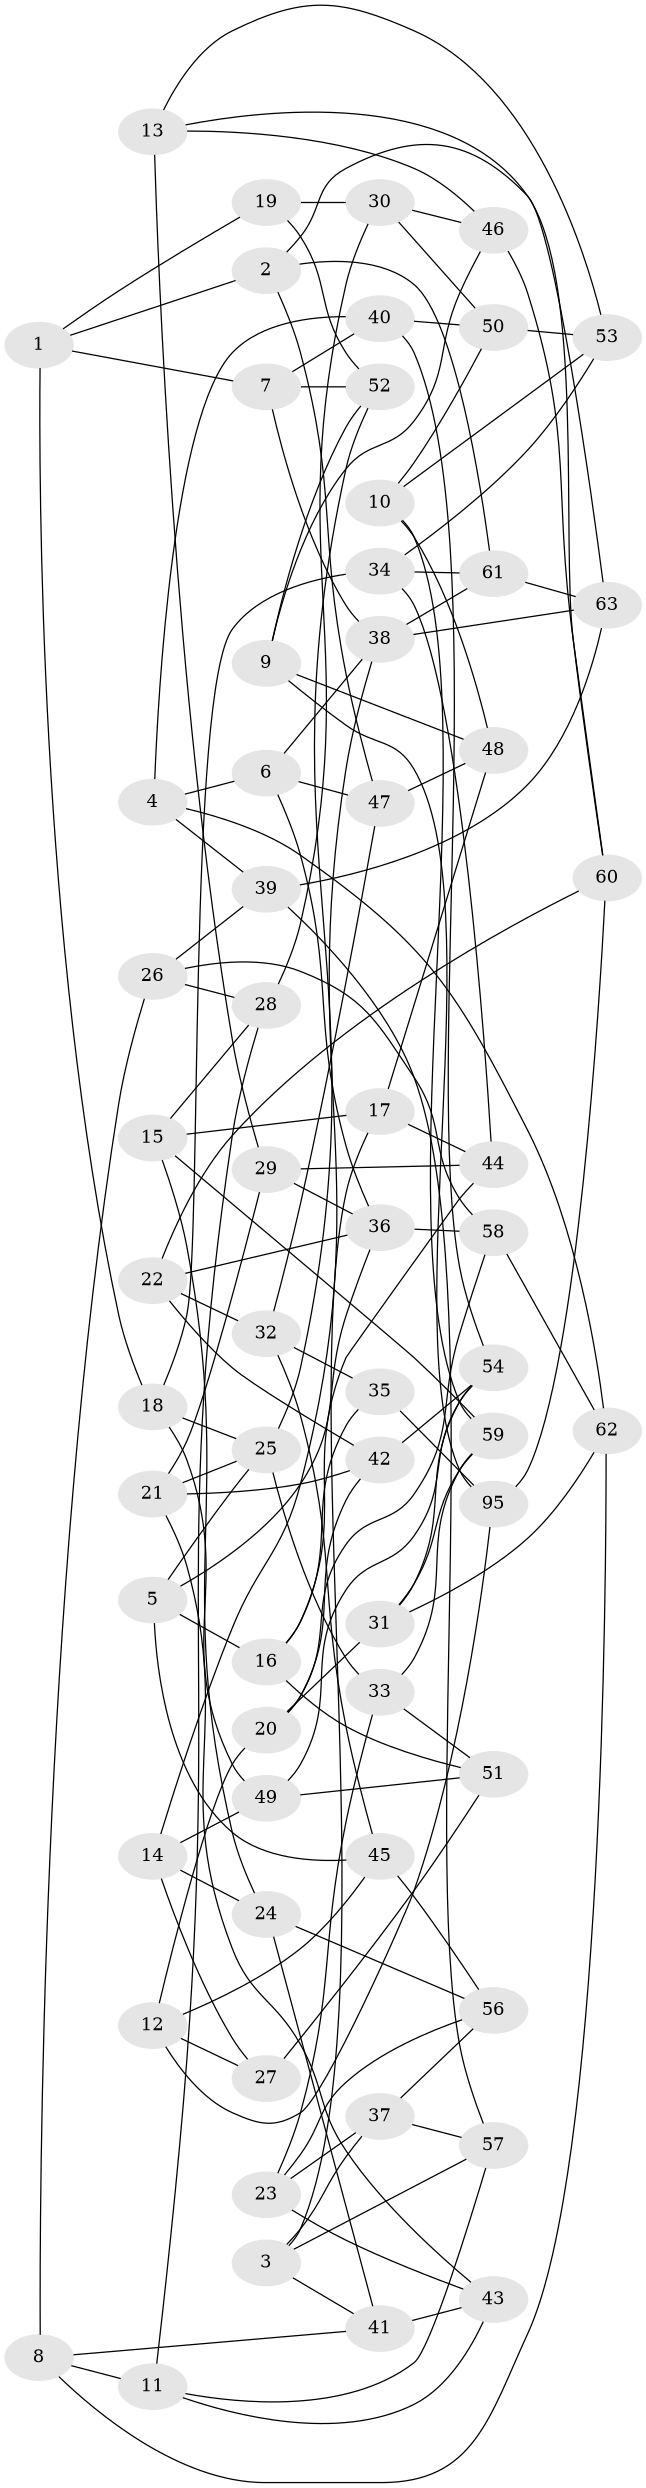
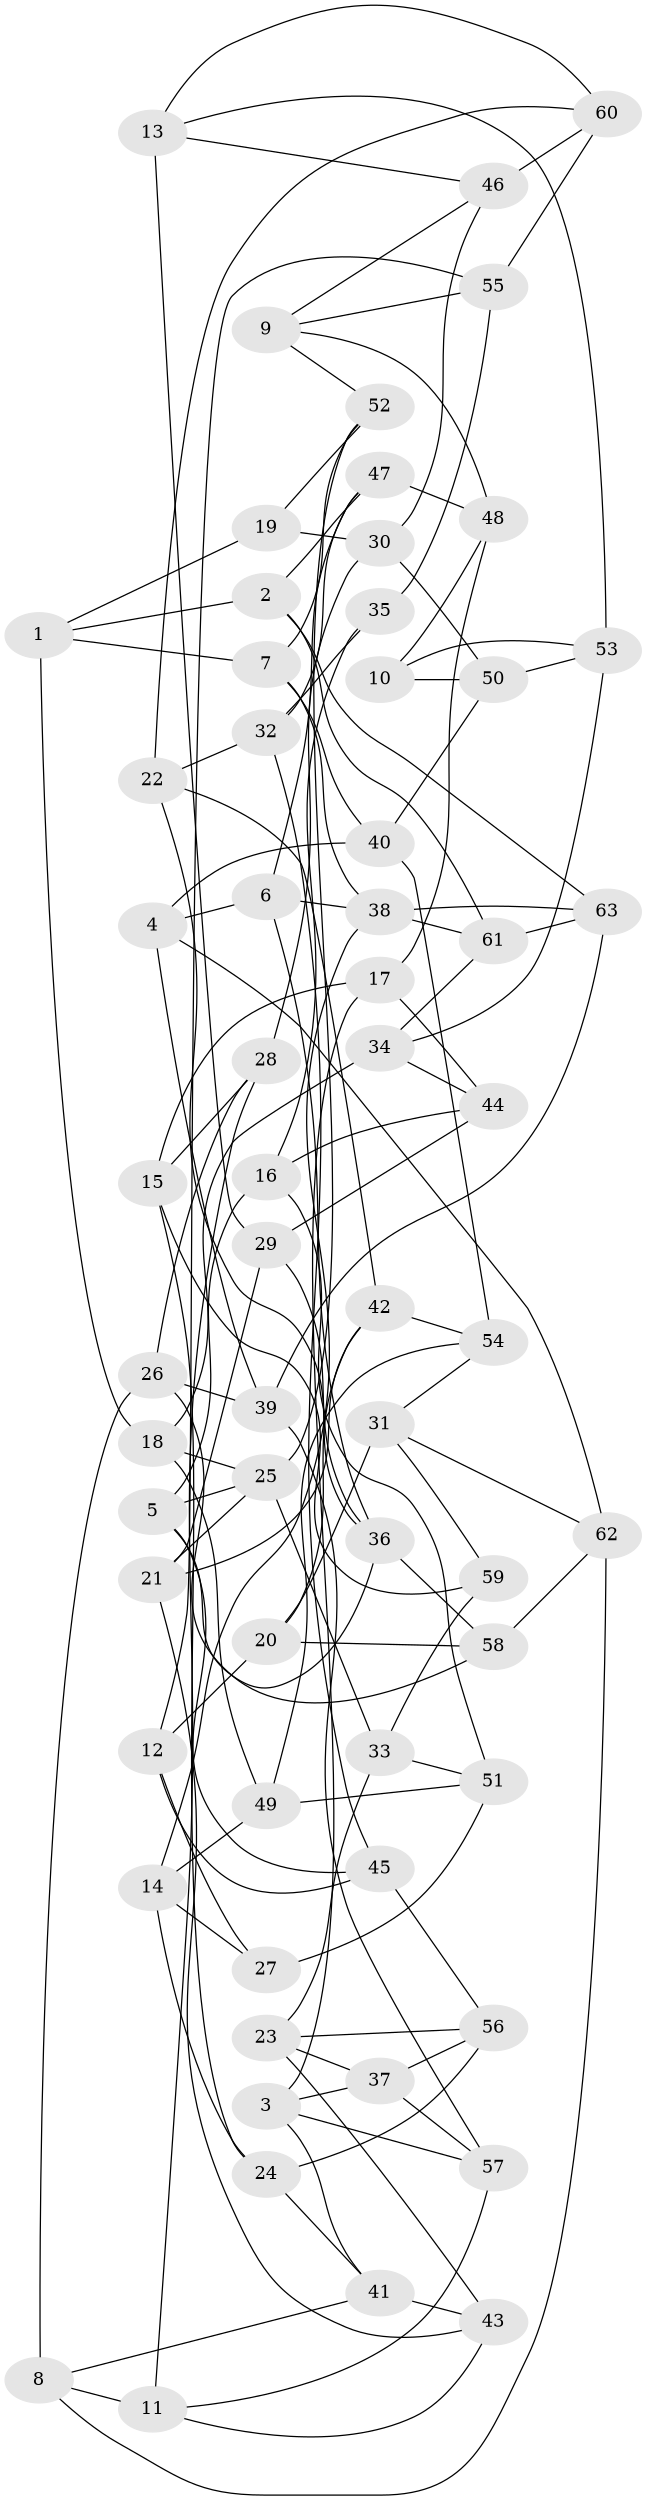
(436, 992) -> none
(494, 1504) -> (494, 287)
